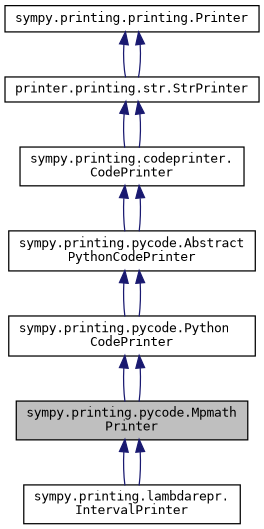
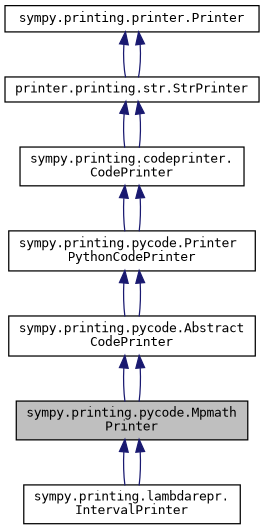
(132, 19) -> (132, 19)
(132, 251) -> (132, 251)
(132, 336) -> (132, 336)
